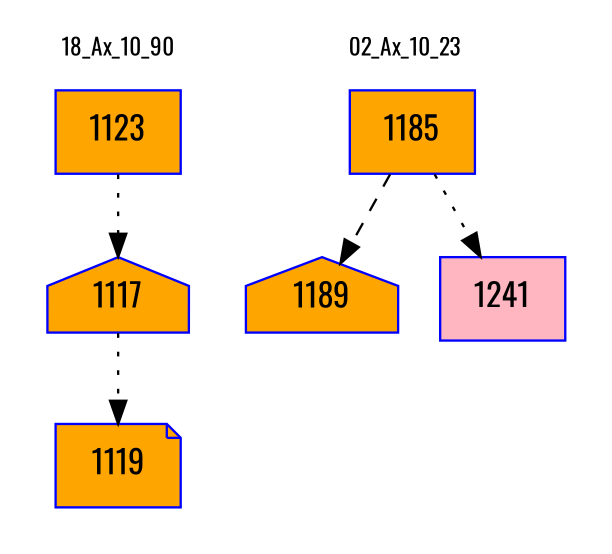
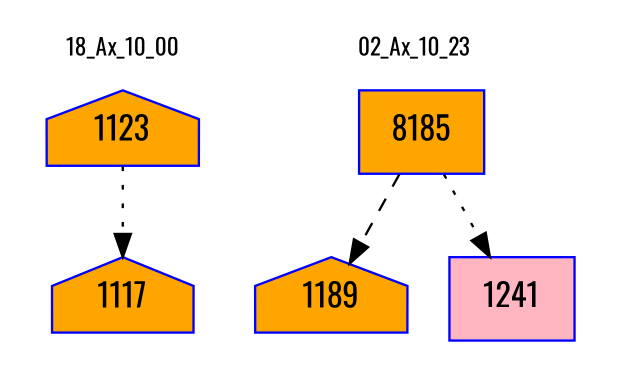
(118, 50) -> (123, 50)
(118, 132) -> (123, 132)
(412, 132) -> (422, 132)
(118, 466) -> none
